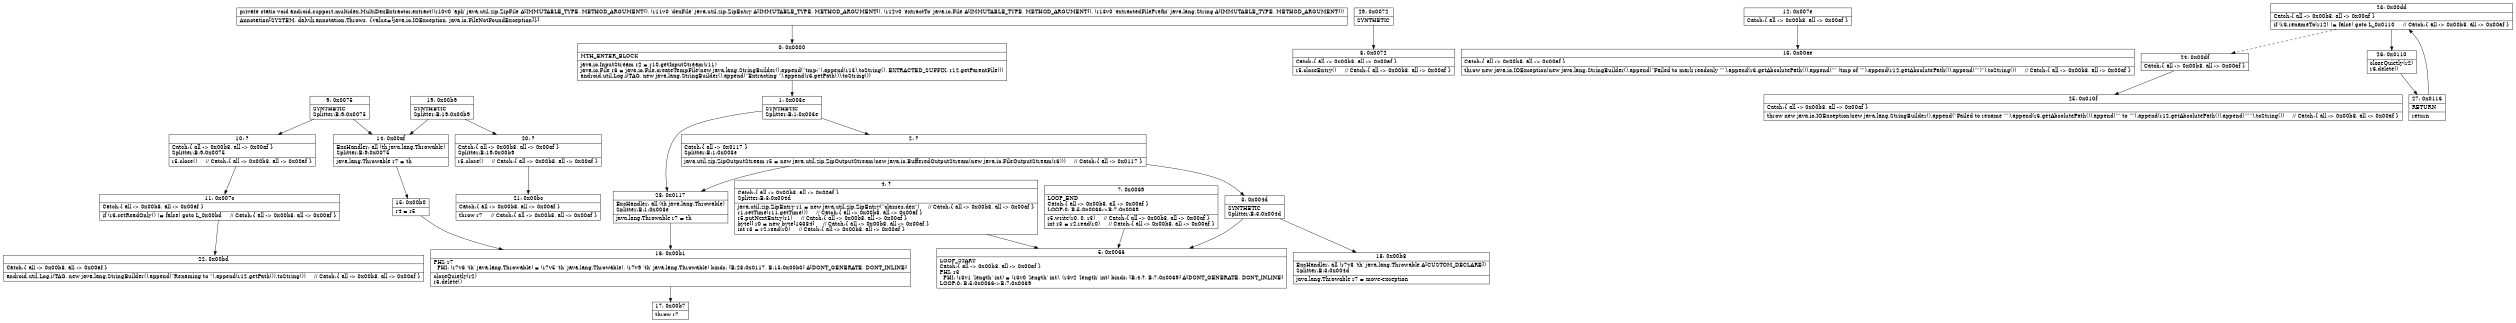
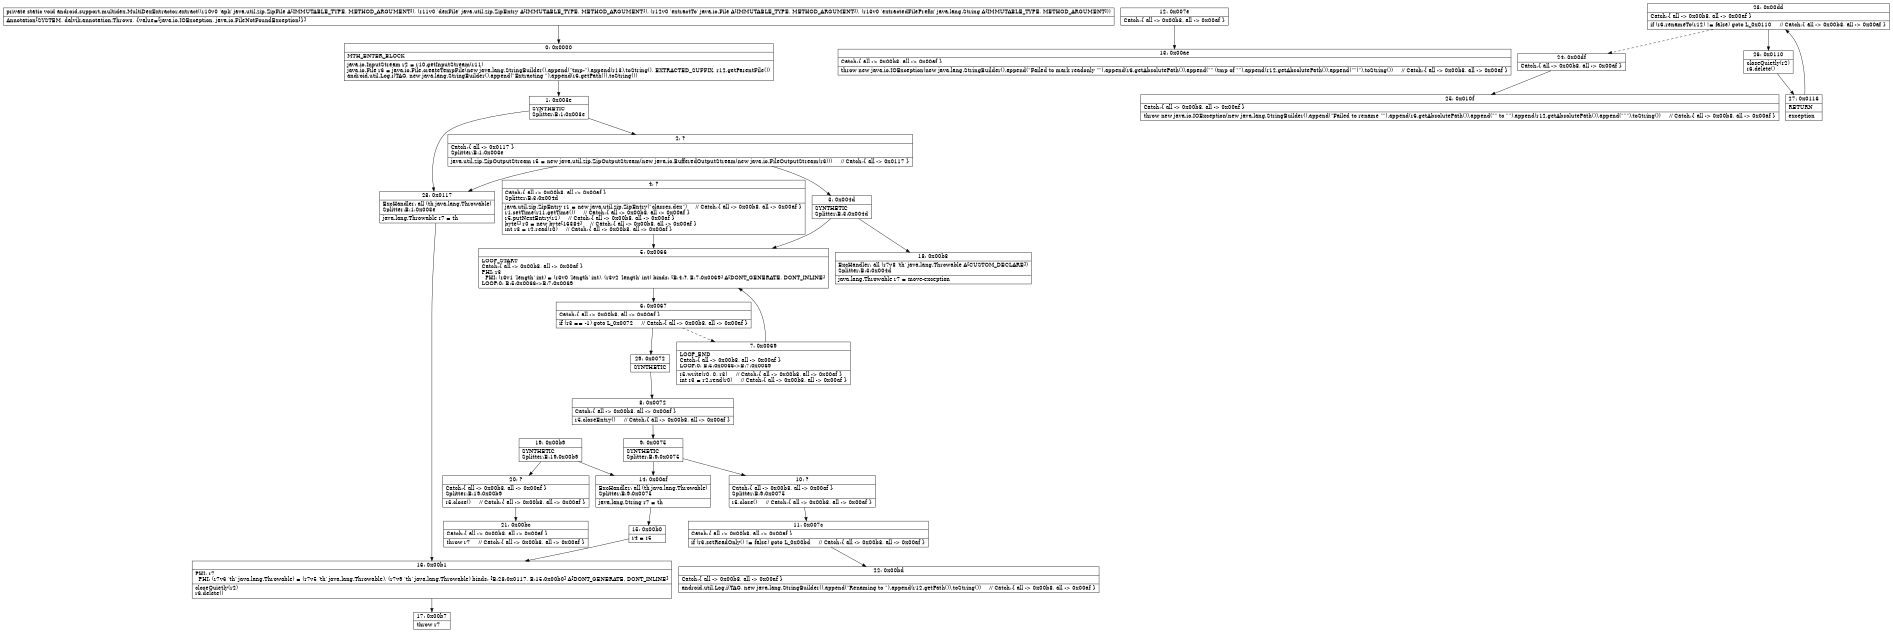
(2421, 116) -> (1802, 116)
(374, 162) -> (631, 503)
none -> (654, 315)
none -> (653, 430)
